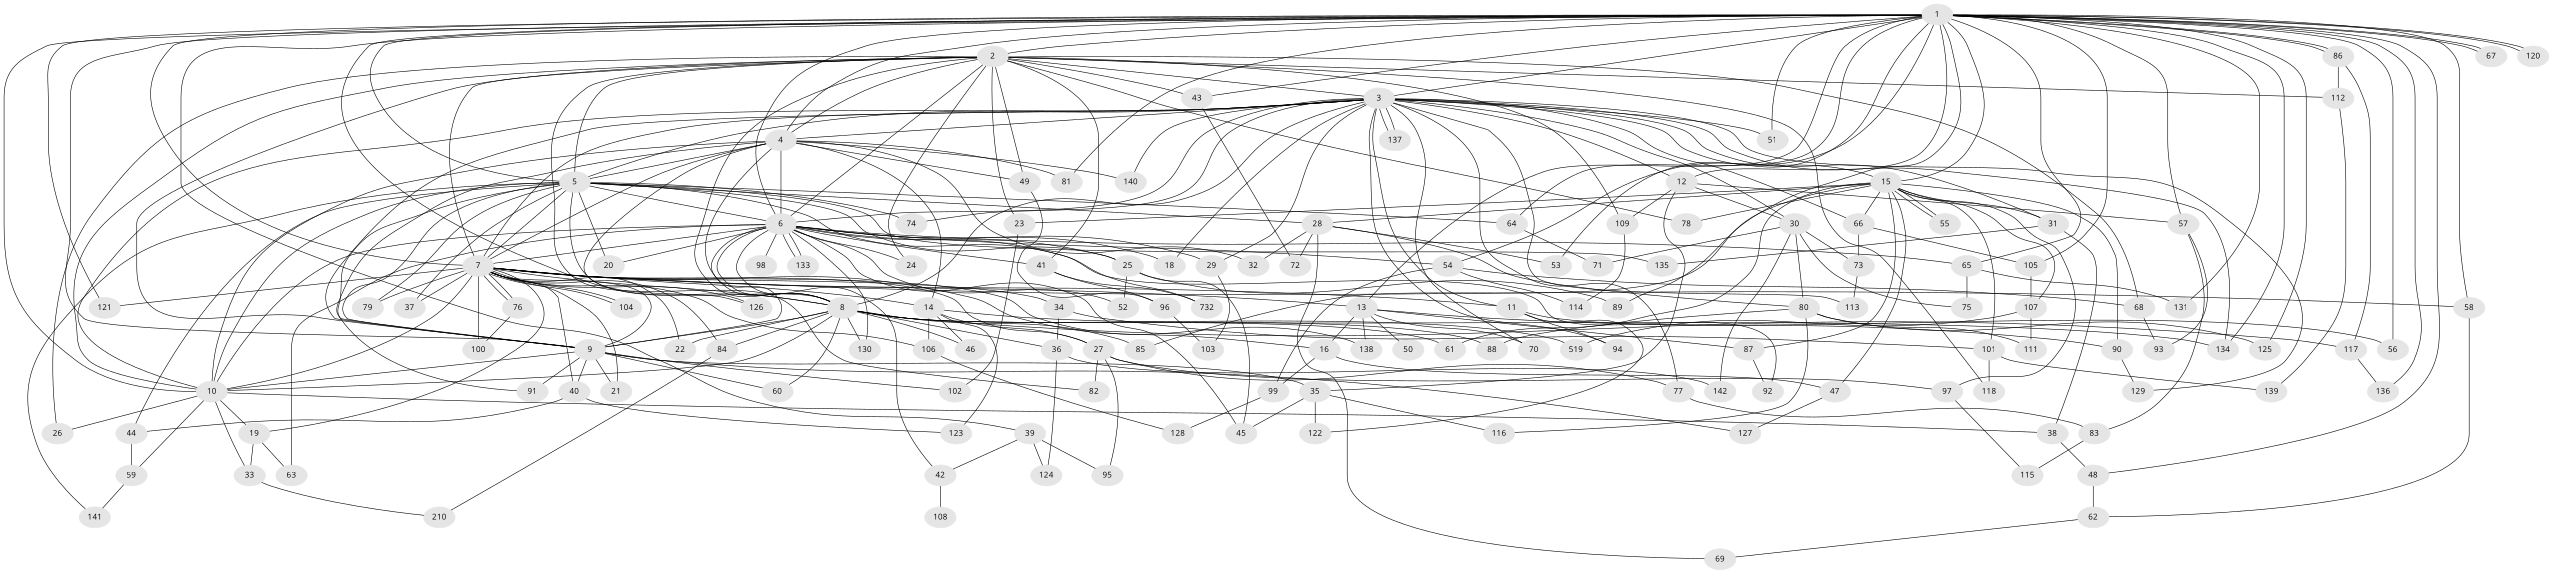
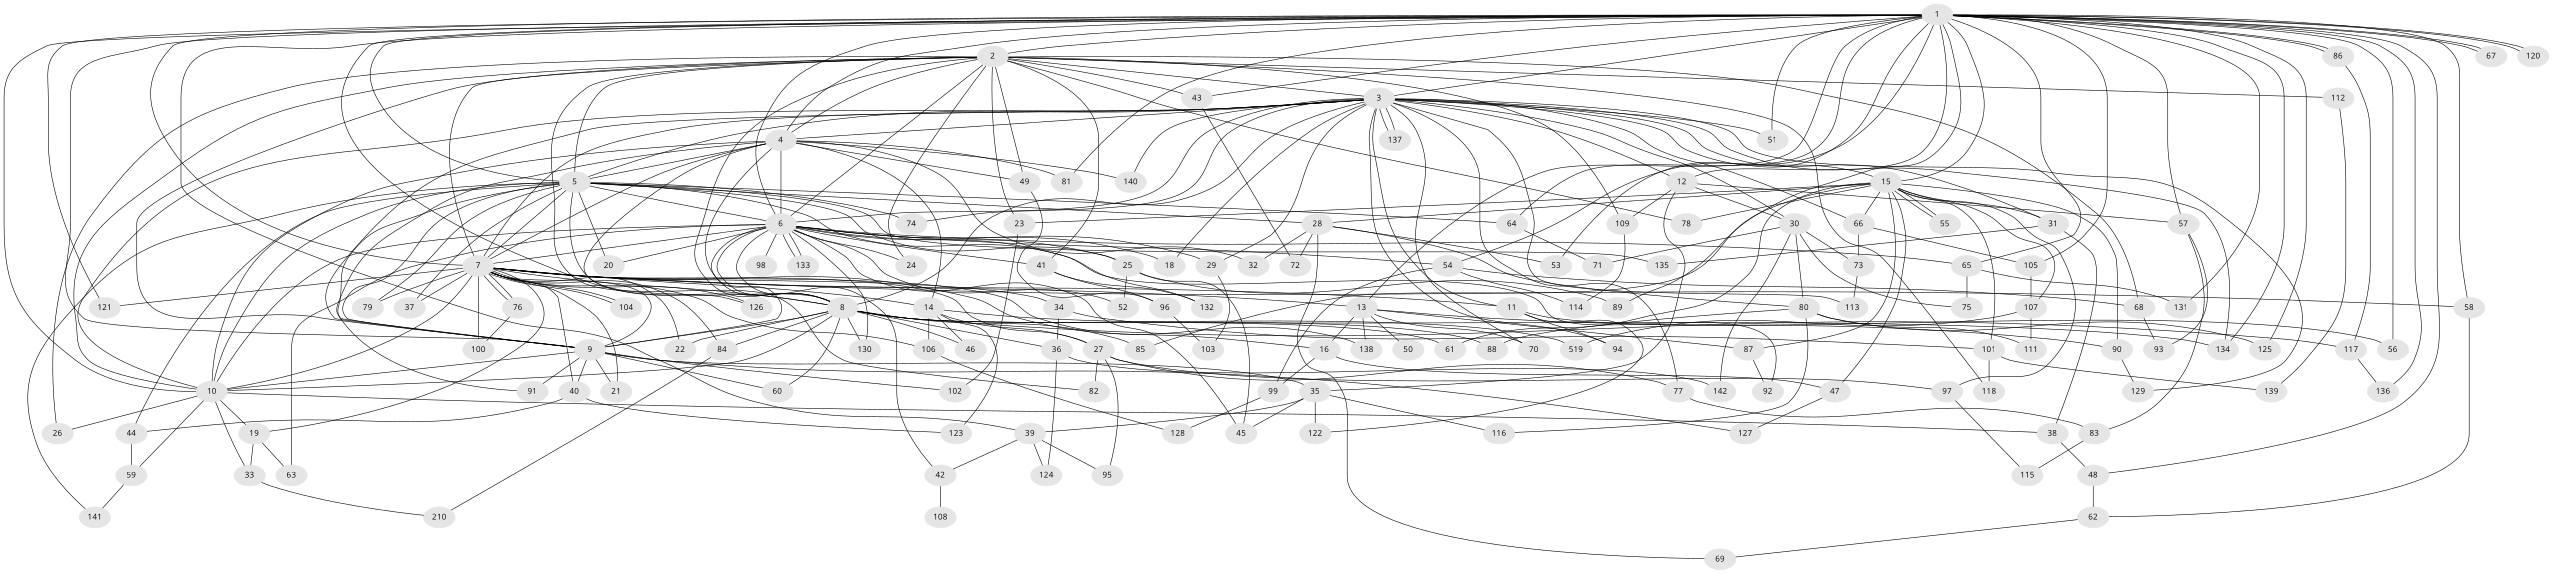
(2338, 77) -> none
(1207, 308) -> (1207, 308)
none -> (1175, 420)
